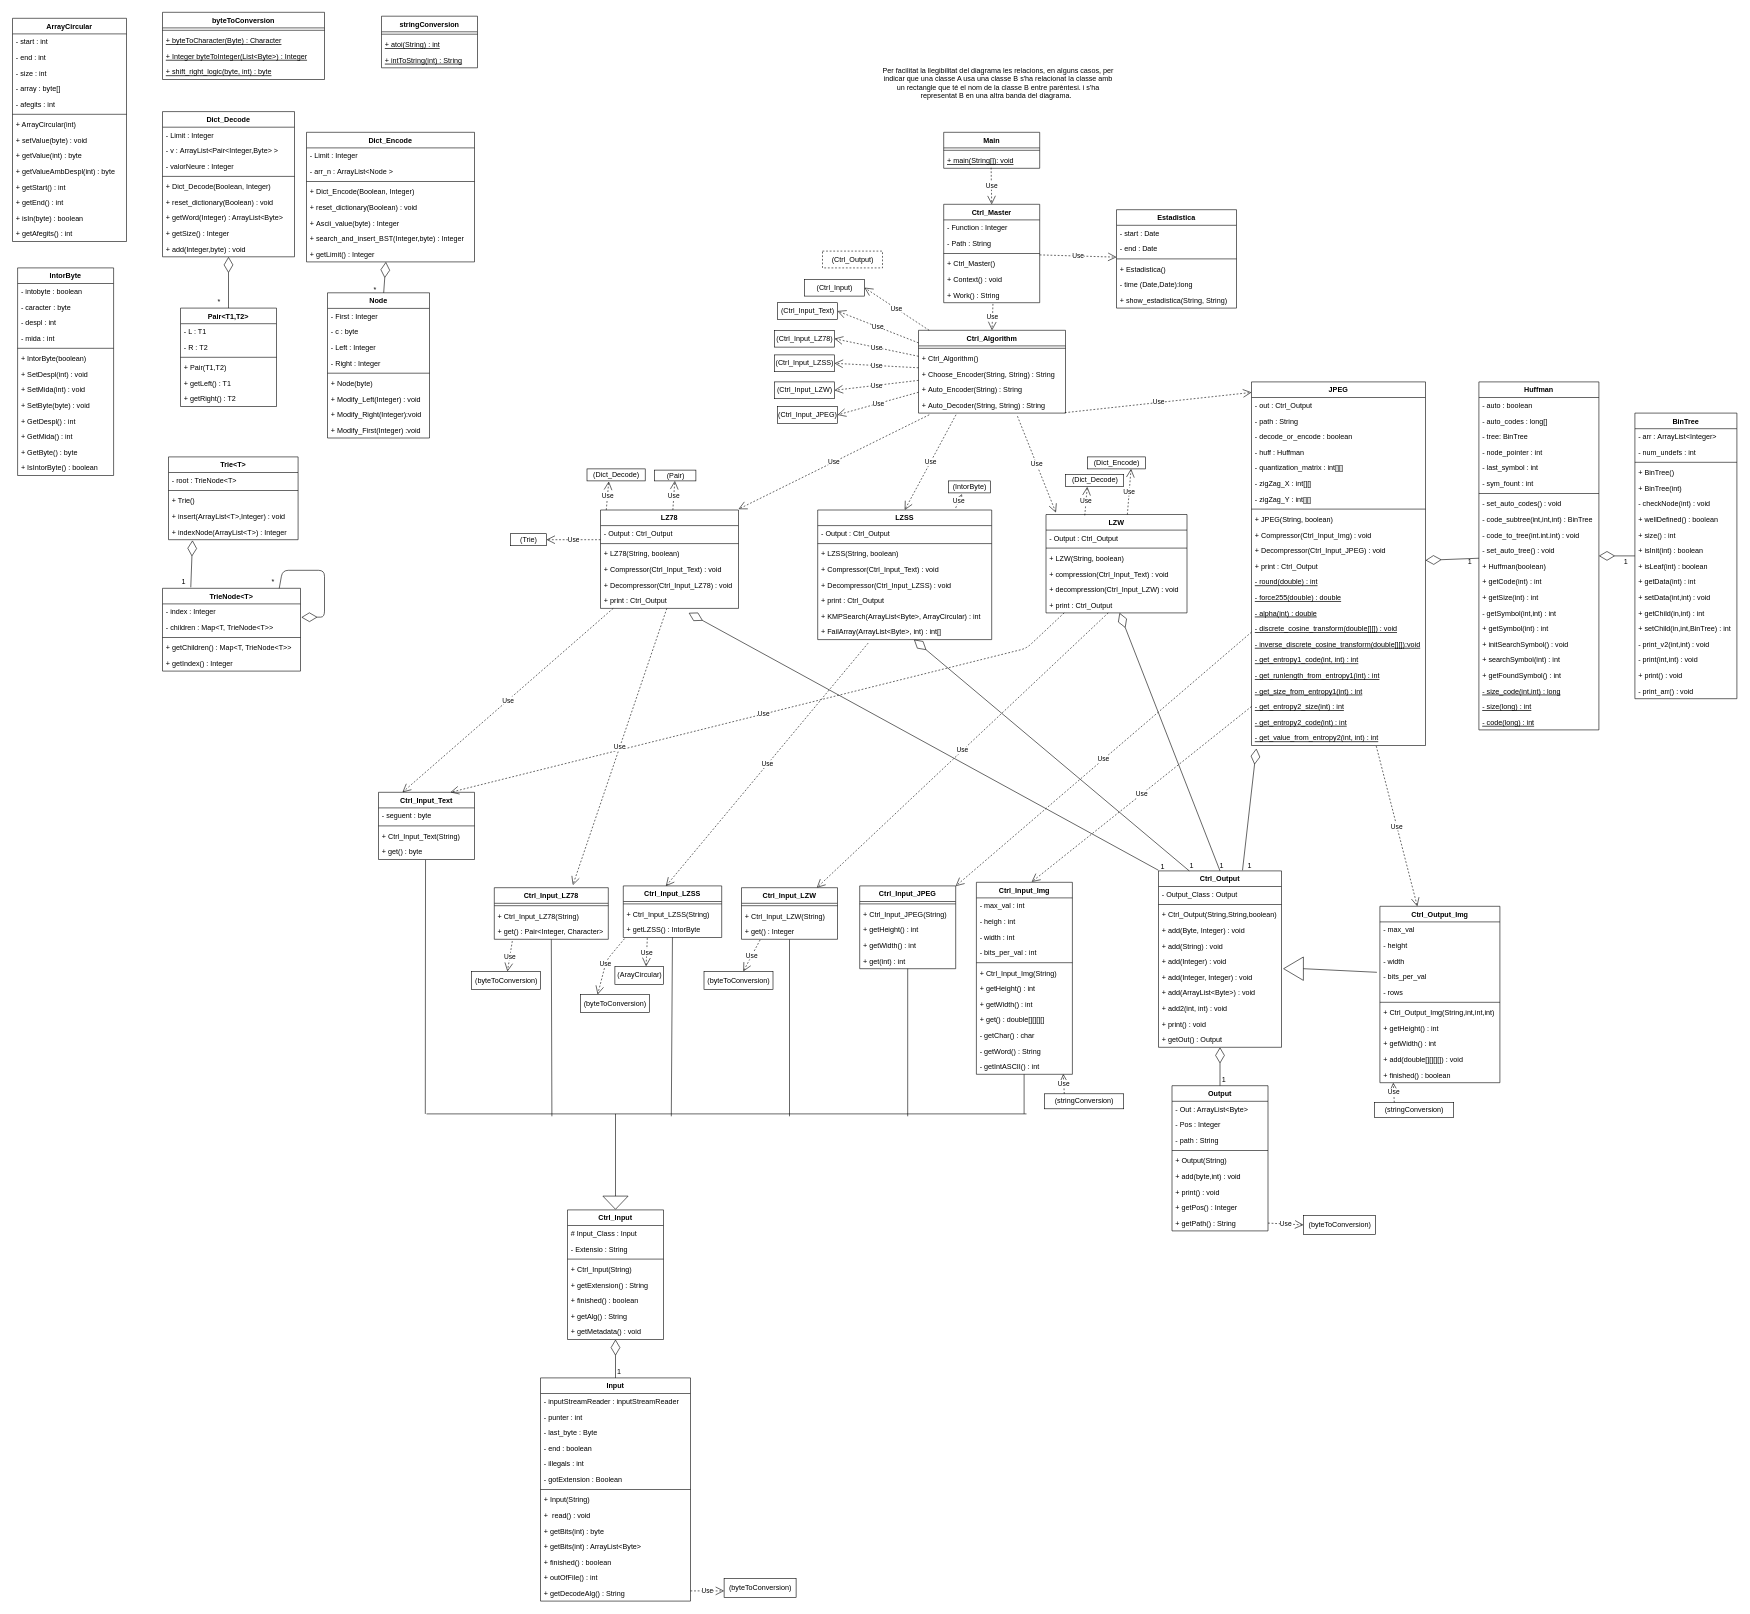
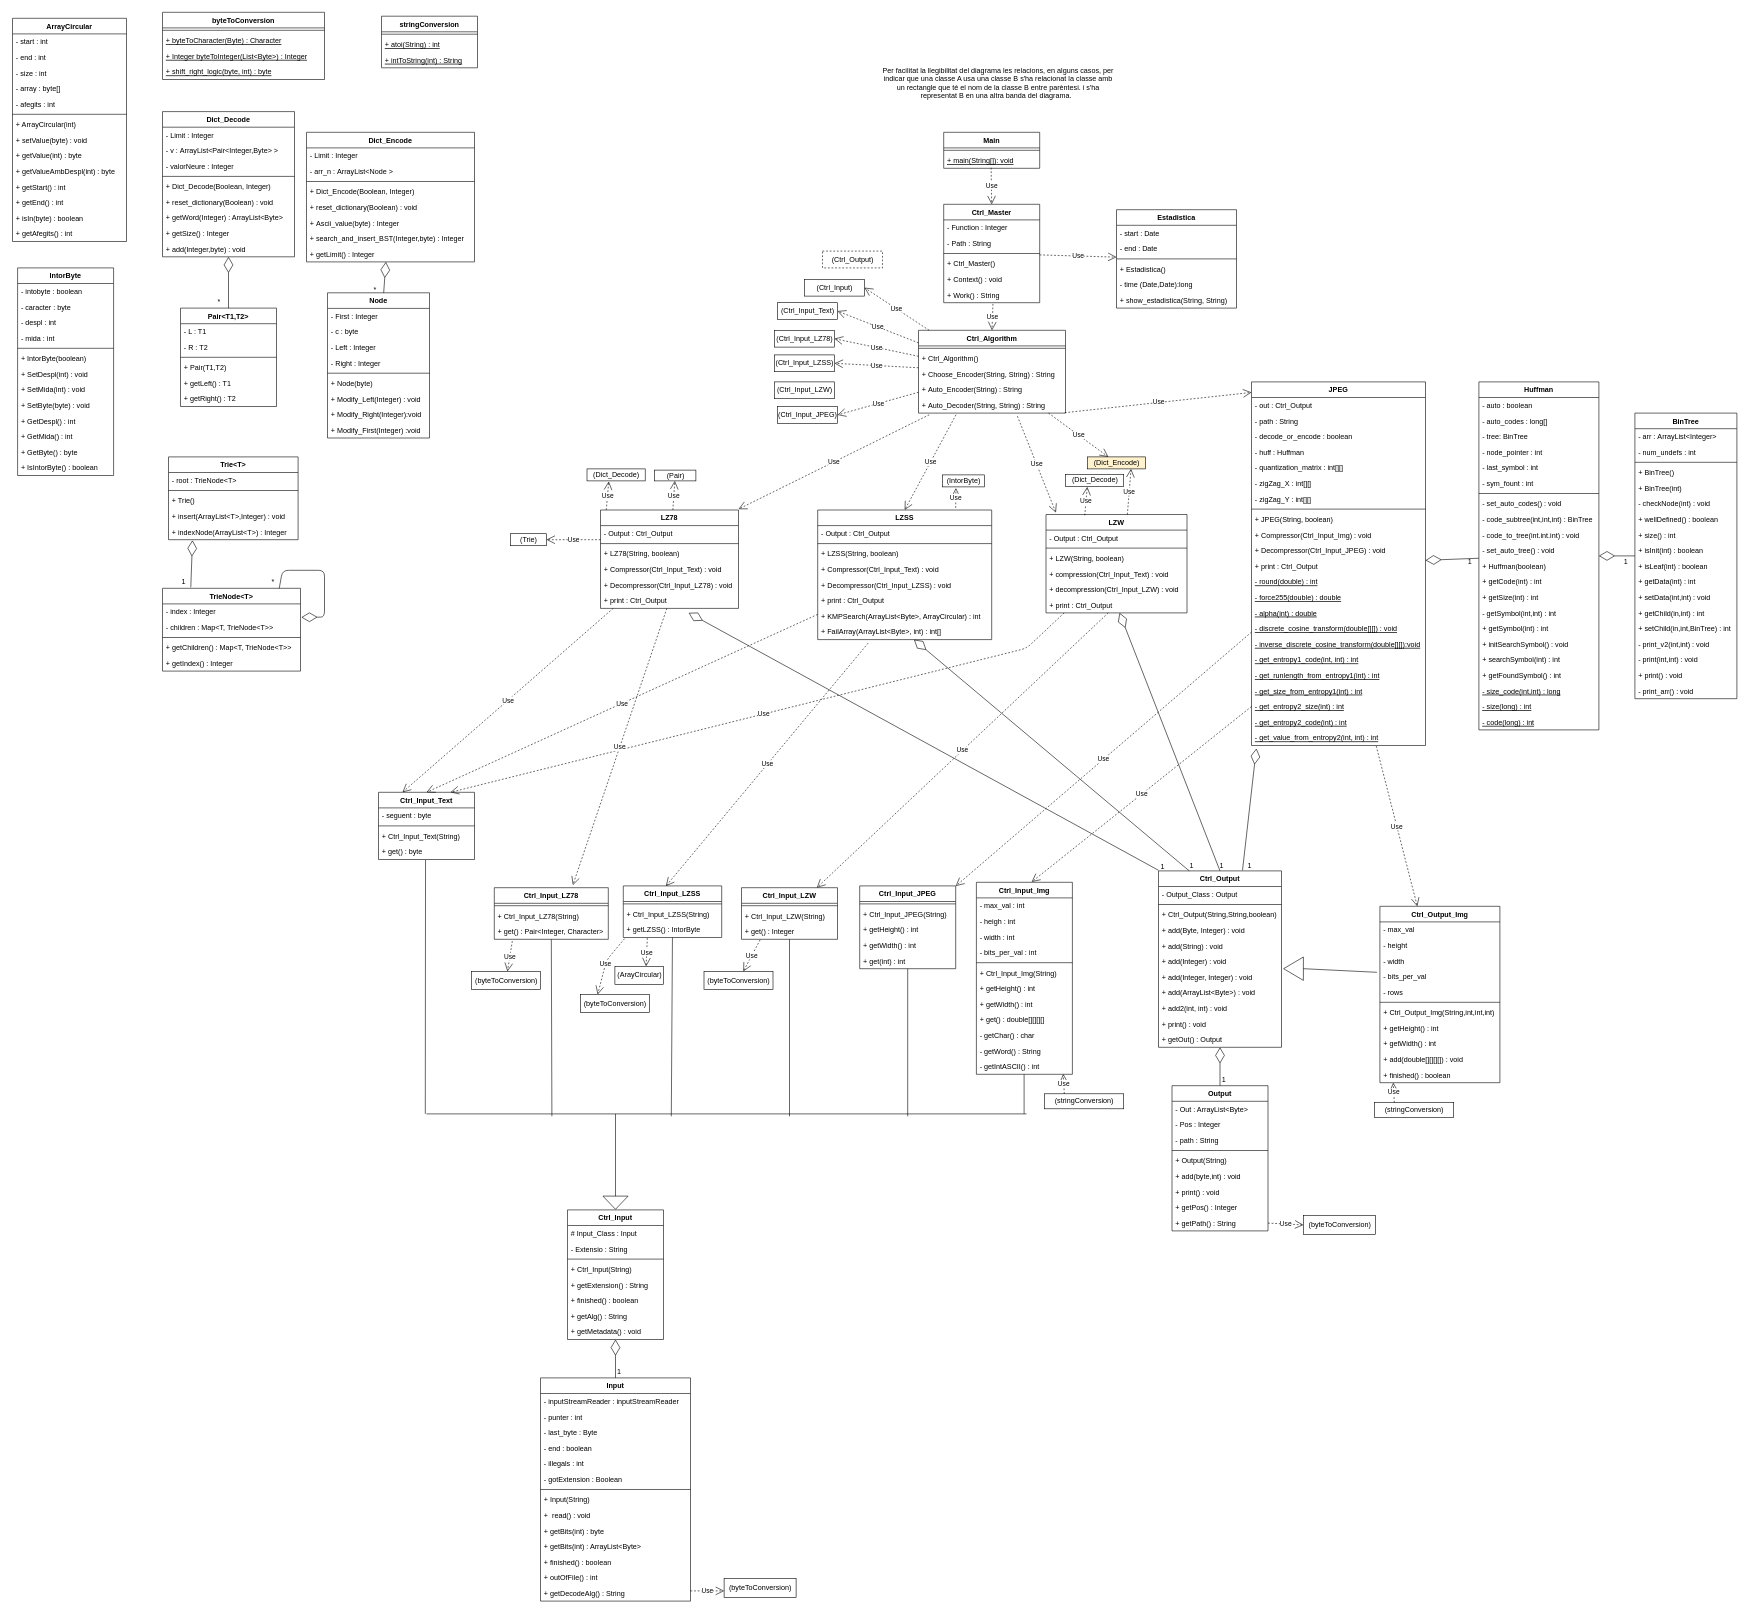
(876, 385) -> (1079, 436)
(1116, 463) -> (1116, 463)
(969, 487) -> (963, 481)
none -> (622, 703)
